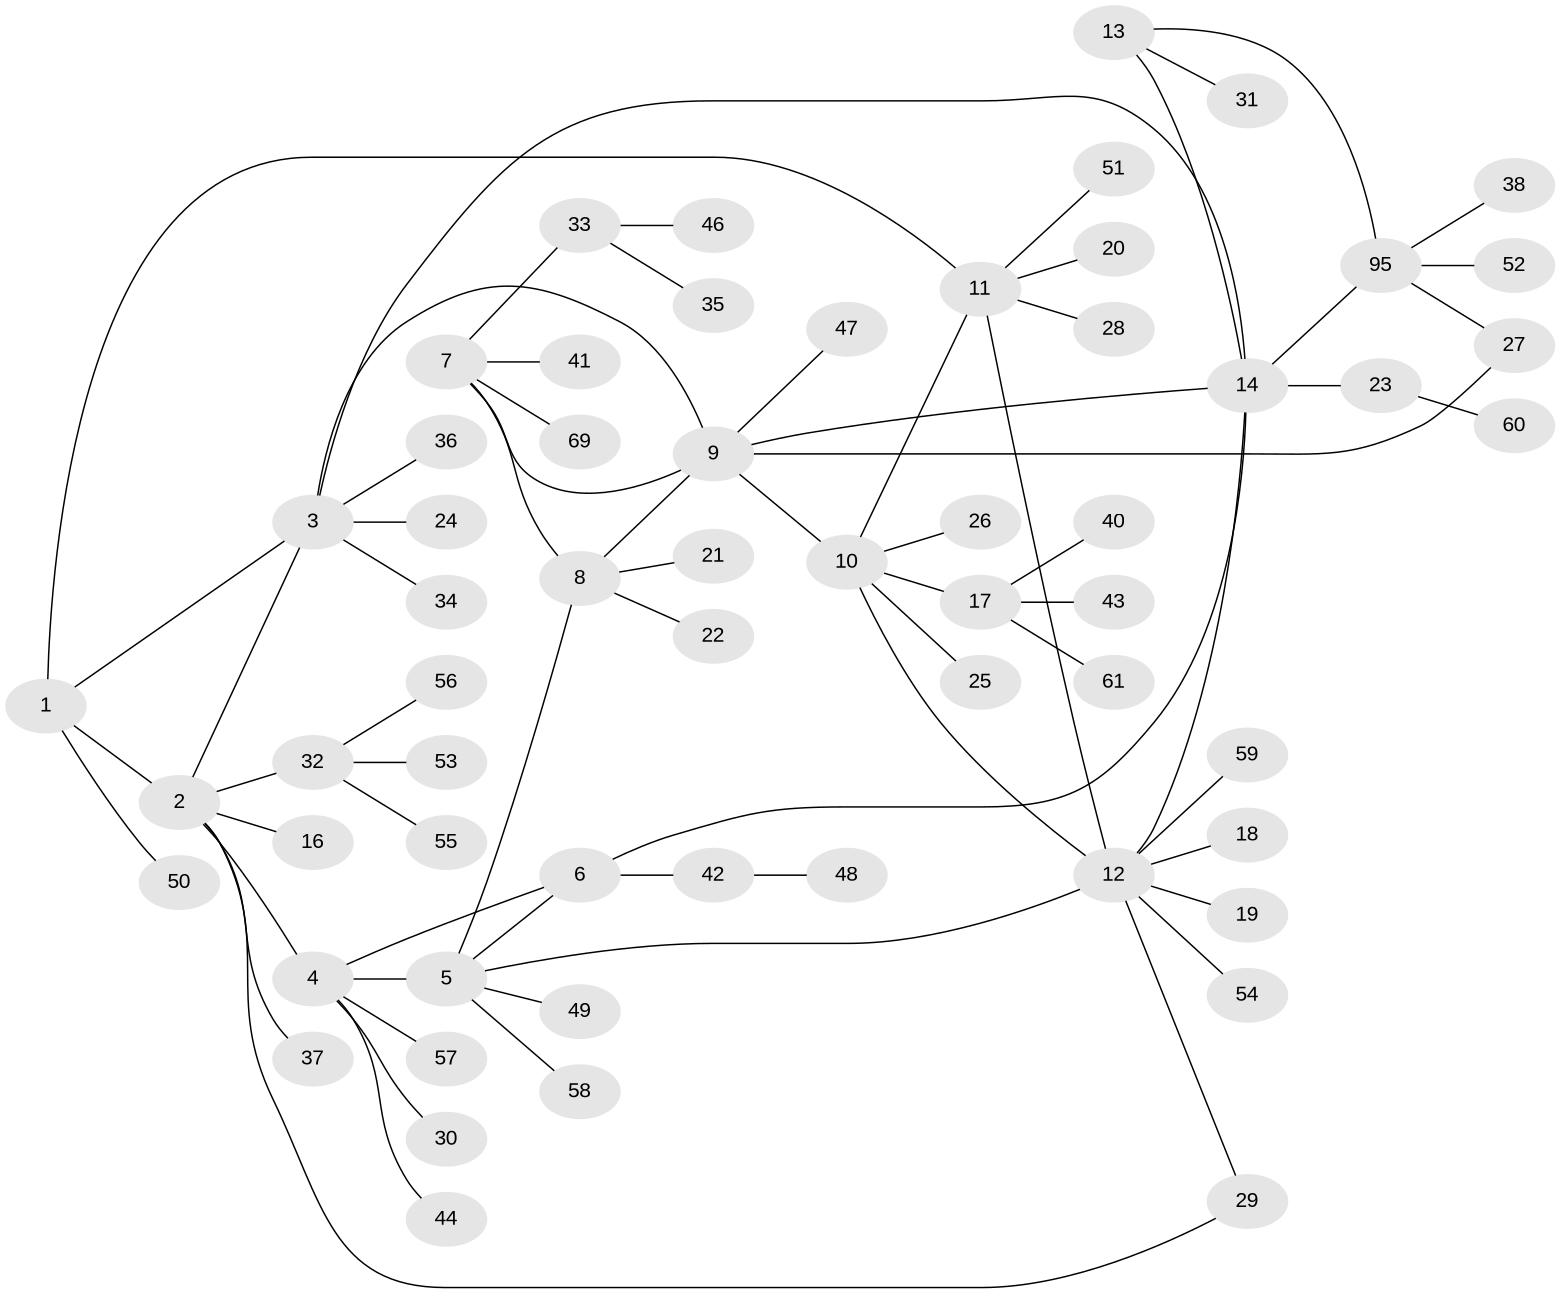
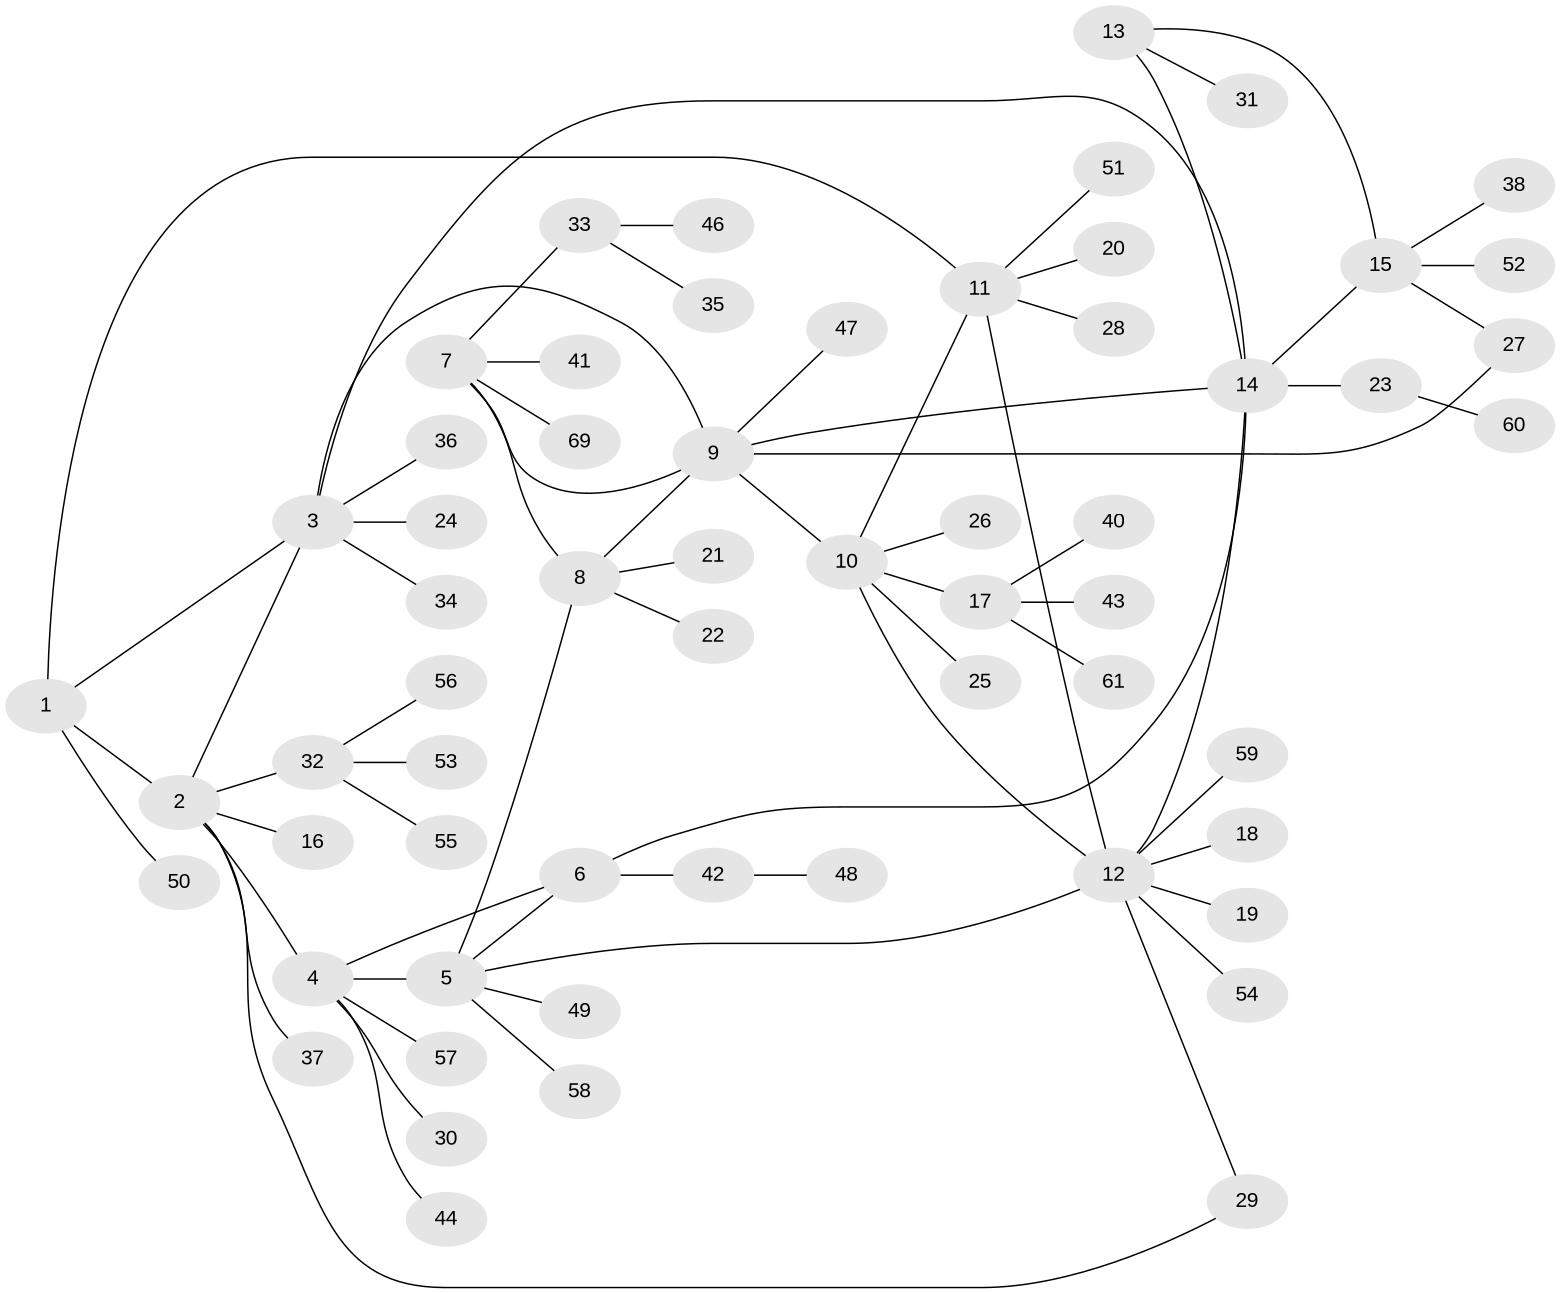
(1381, 266) -> (1381, 266)
